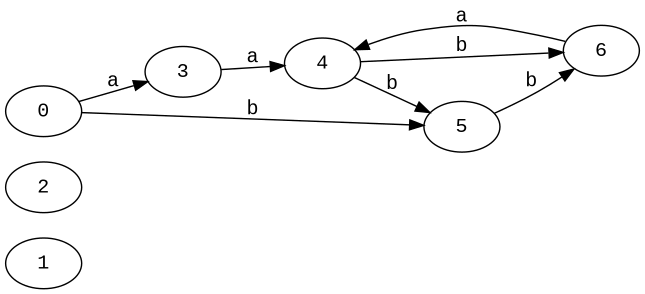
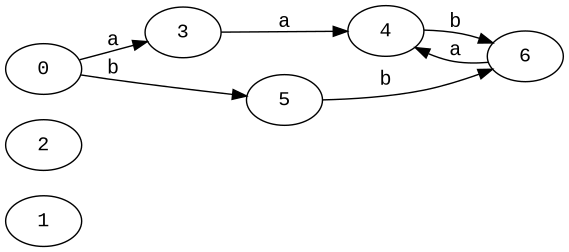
(386, 92) -> none
